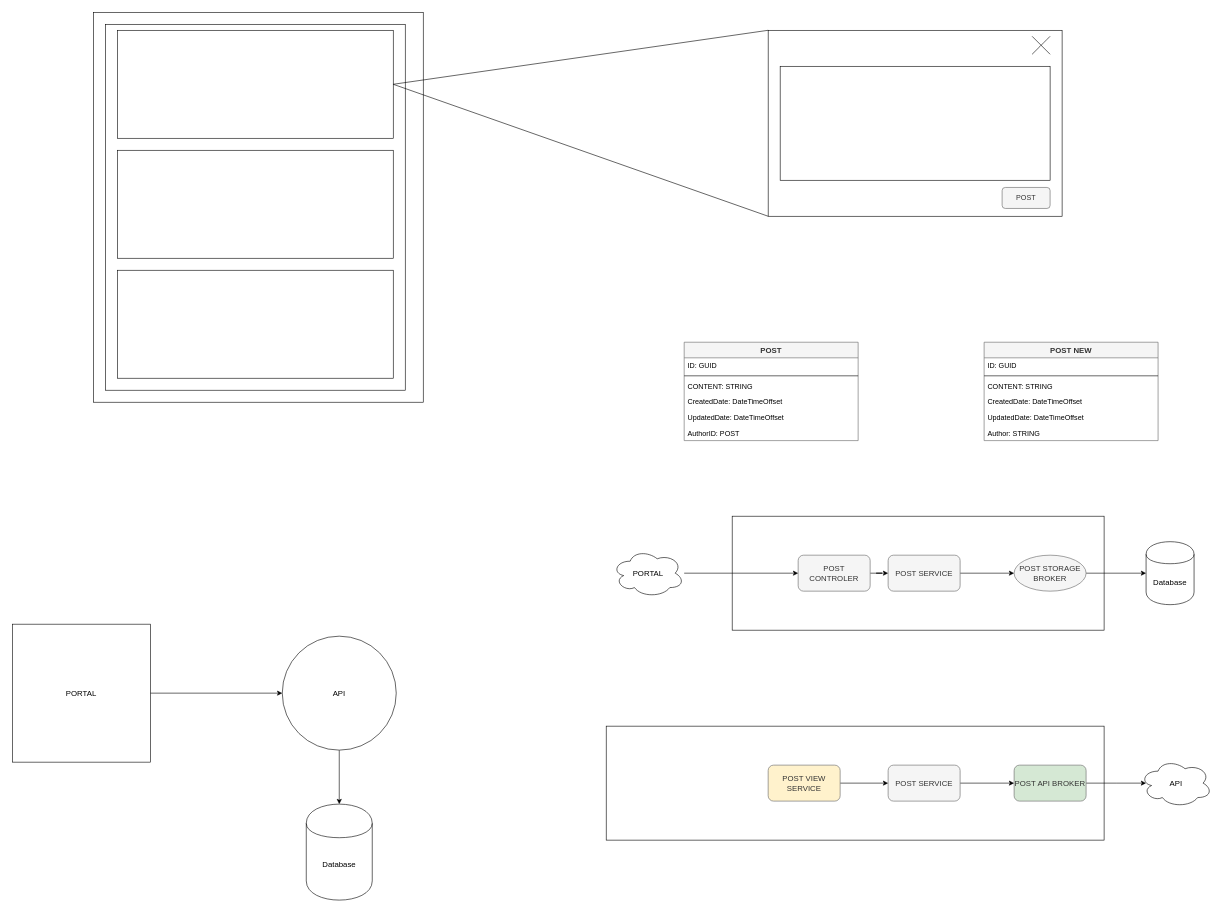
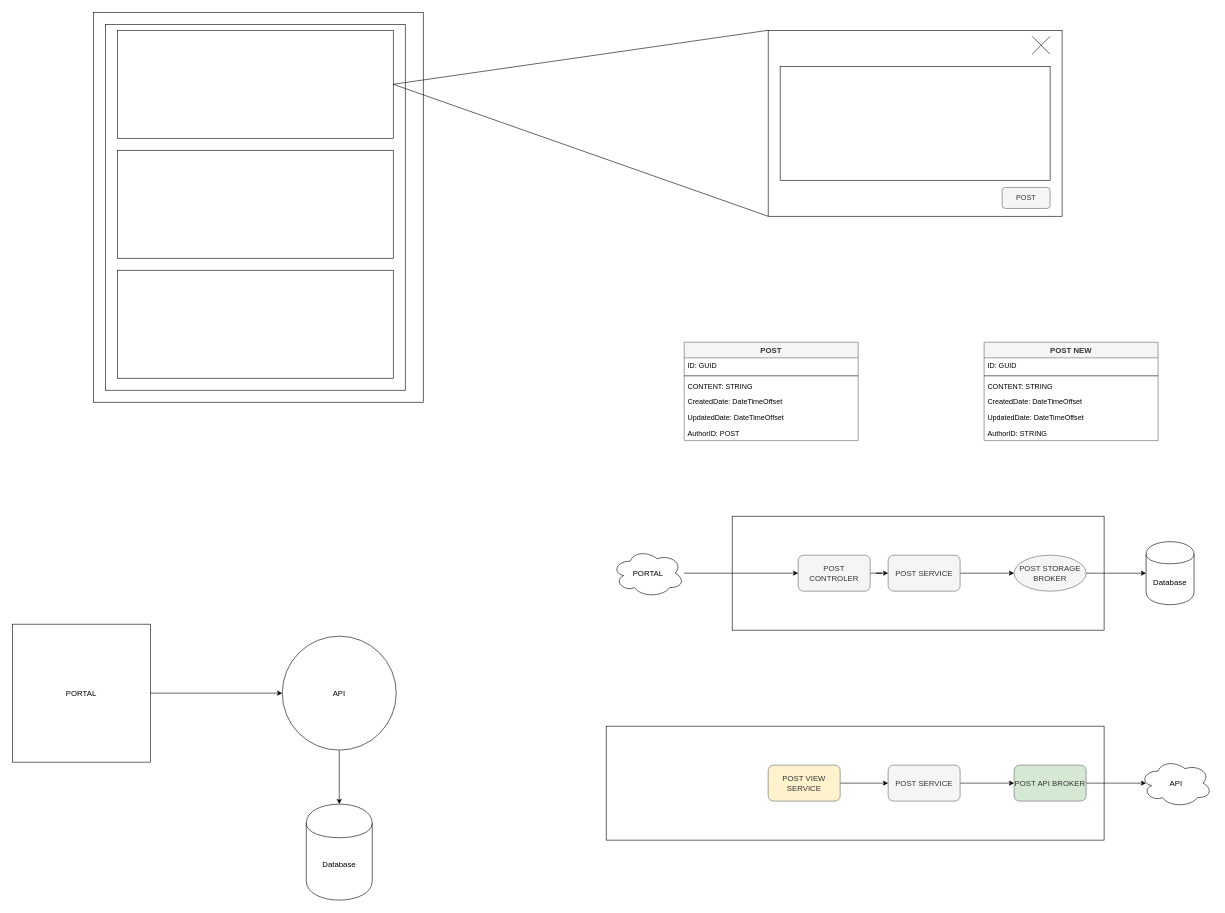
(1014, 433) -> (1018, 433)
